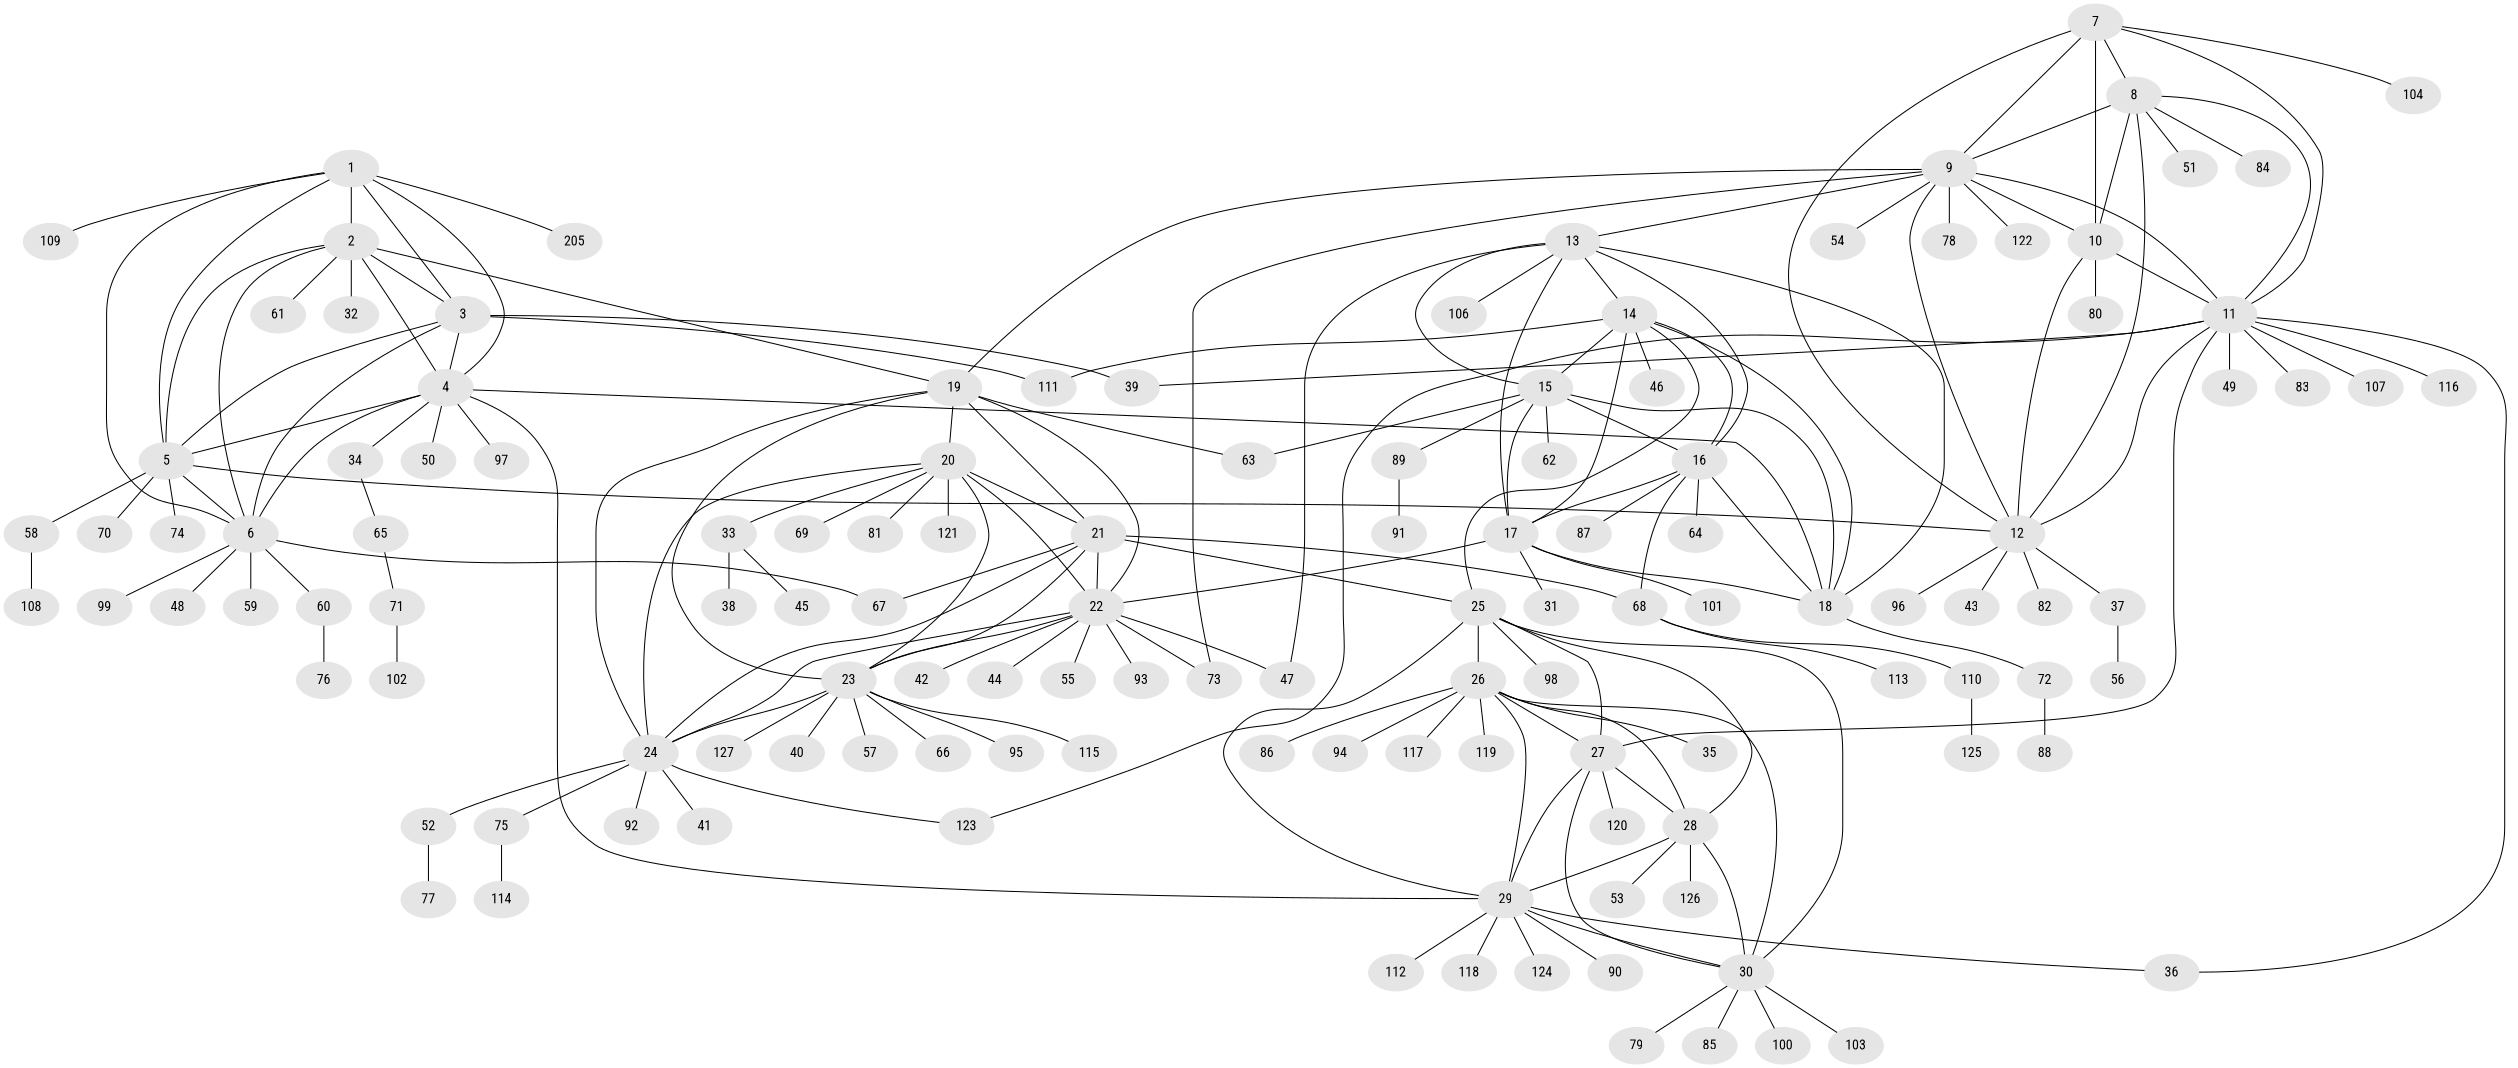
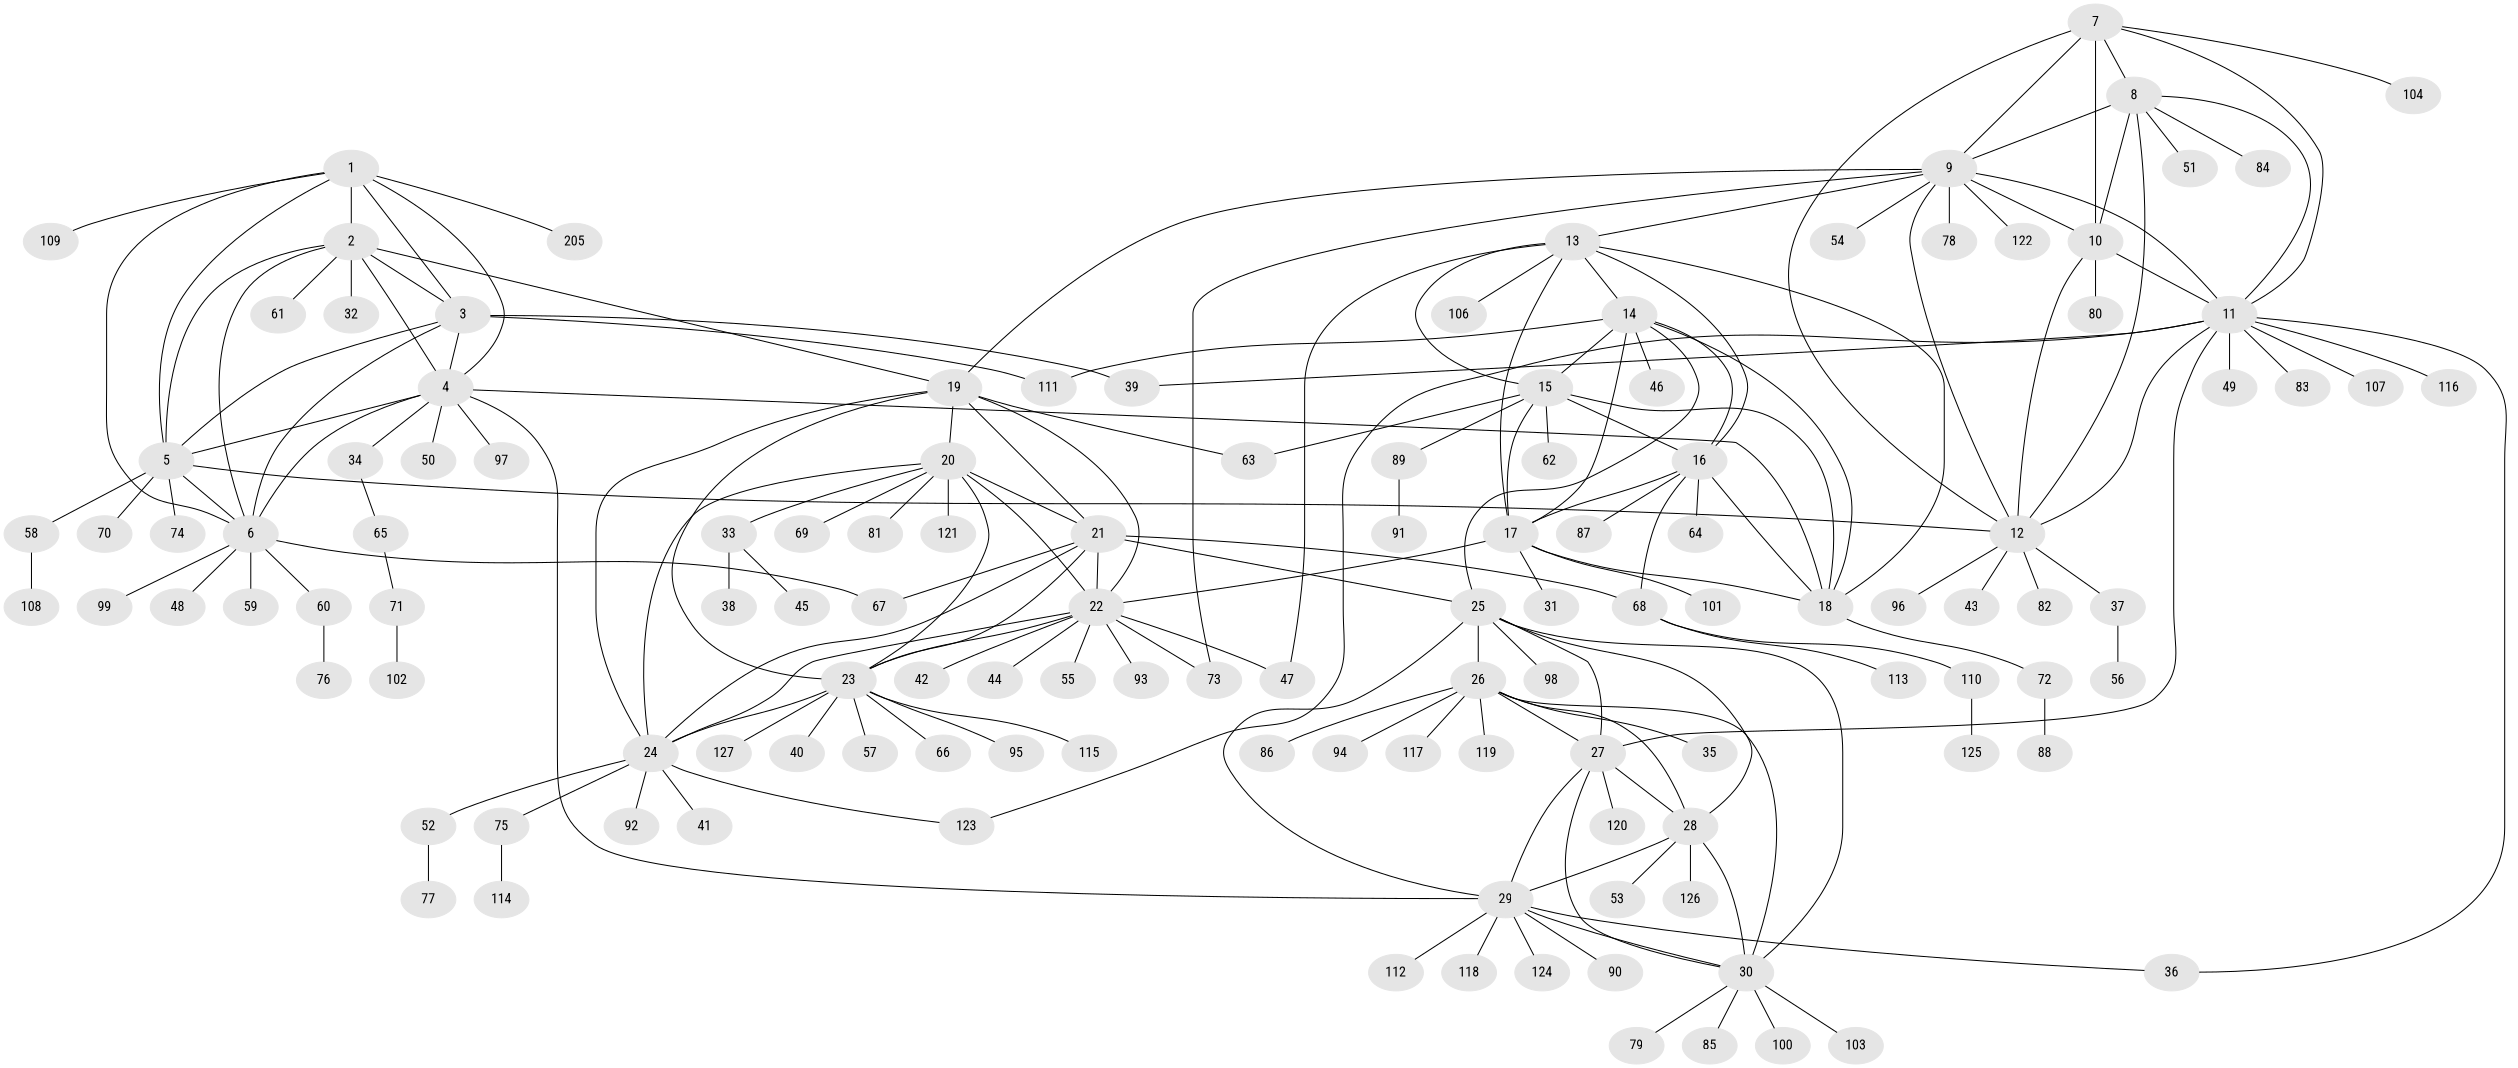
(1525, 784) -> none
